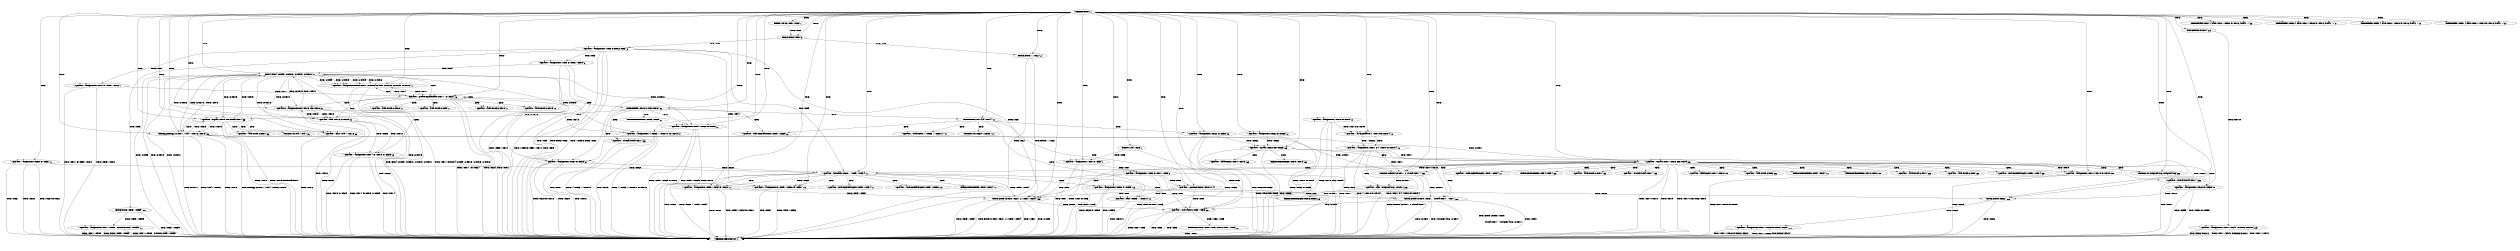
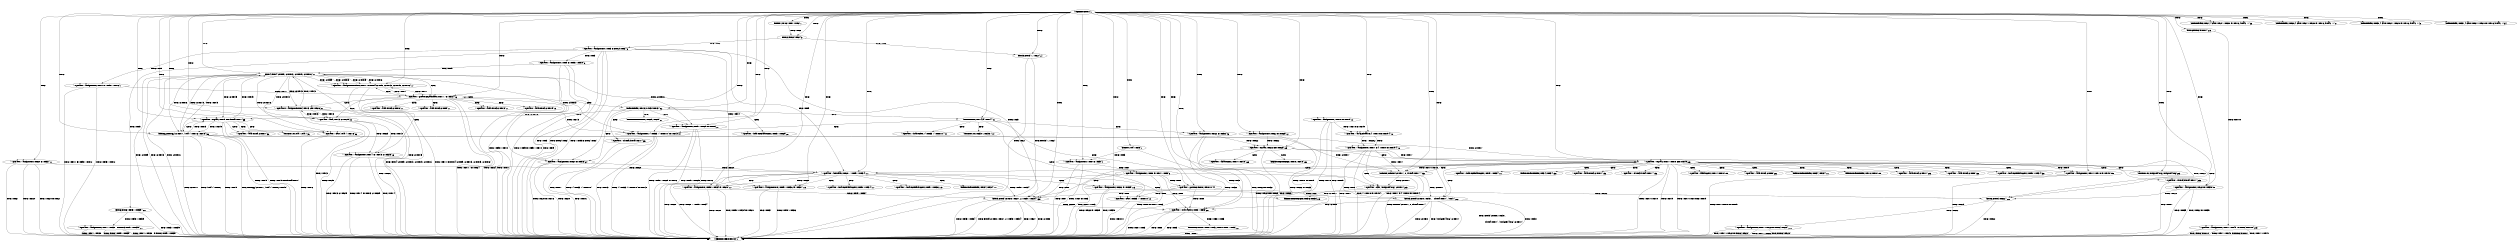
(875, 127) -> (819, 125)
none -> (1173, 151)
